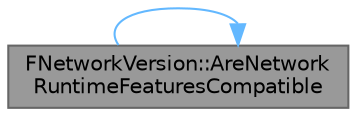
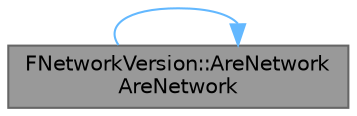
(178, 77) -> (178, 77)
